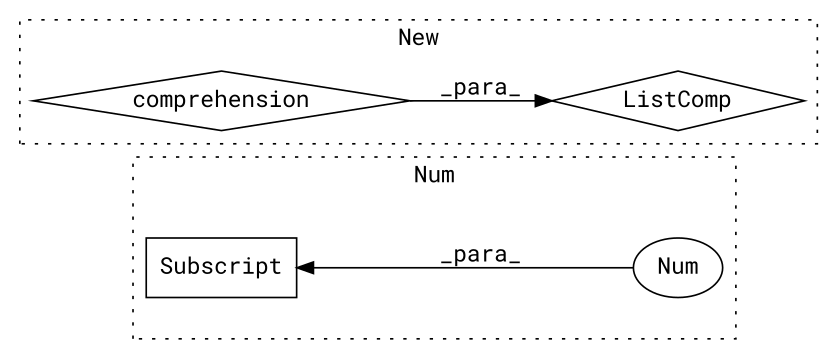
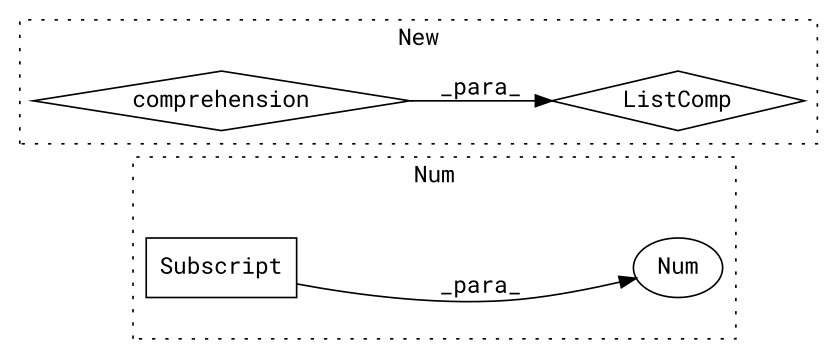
(474, 268) -> (459, 301)
